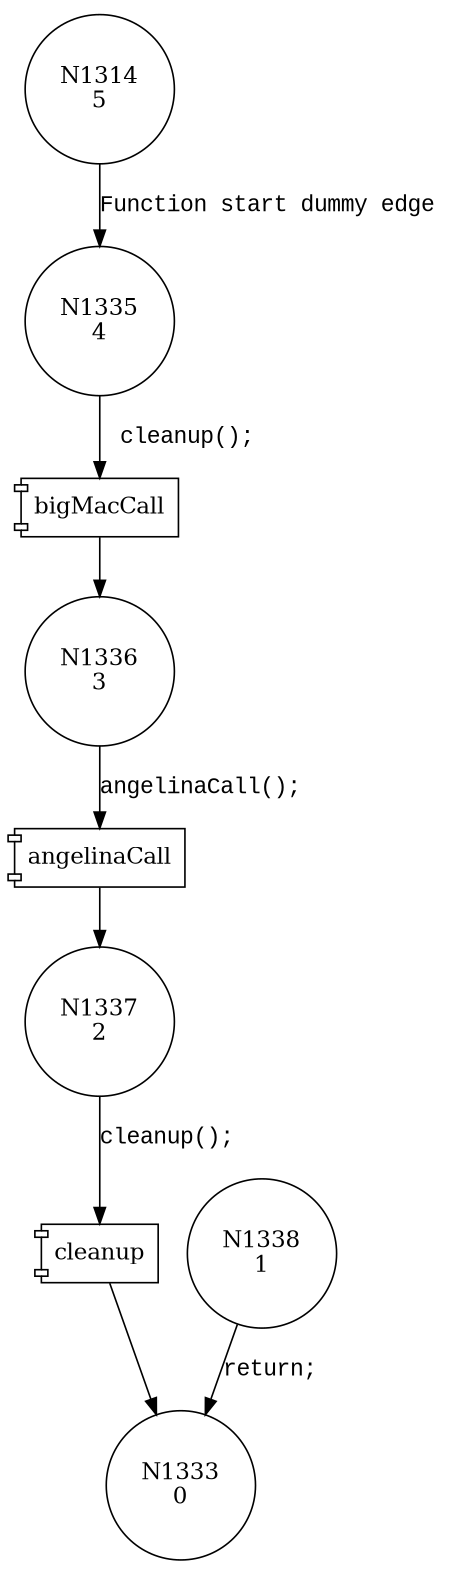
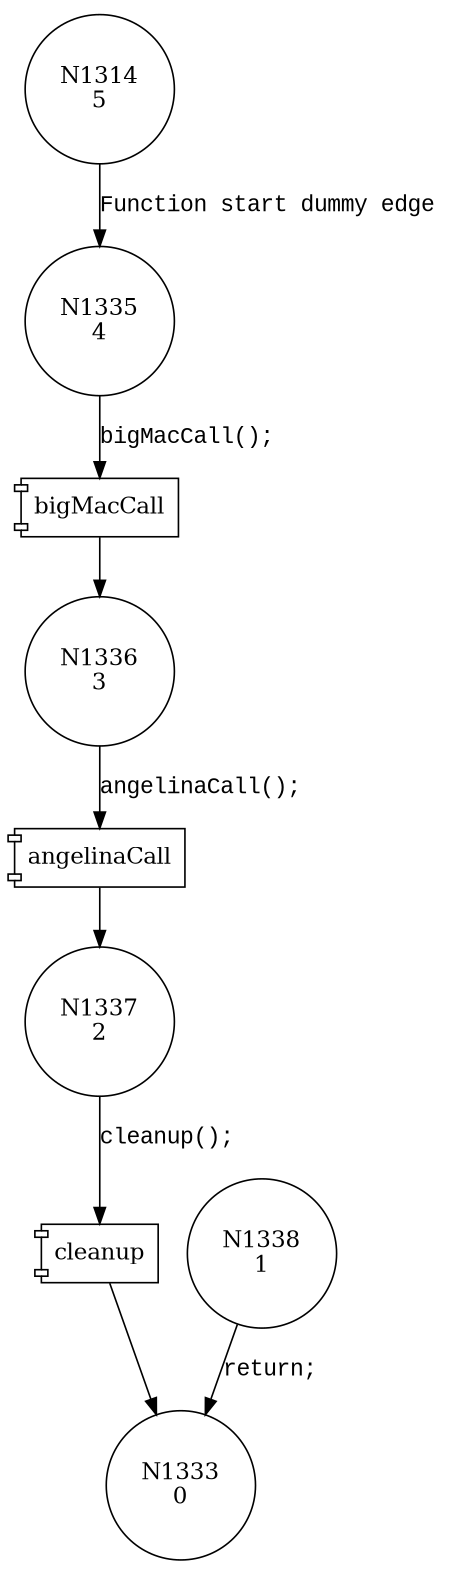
(187, 437) -> (187, 437)
